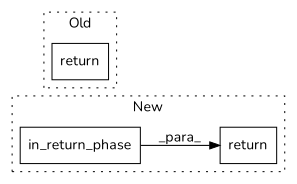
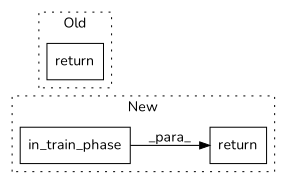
(80, 145) -> (75, 145)
